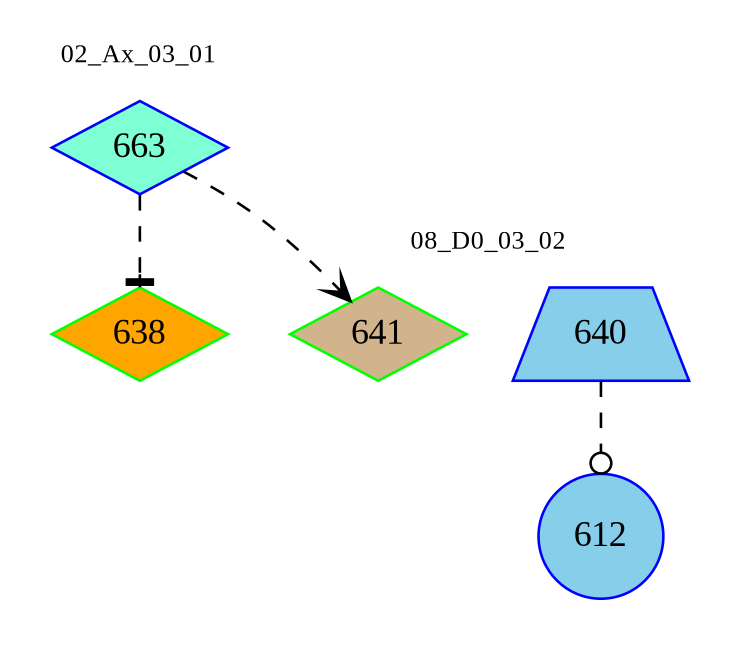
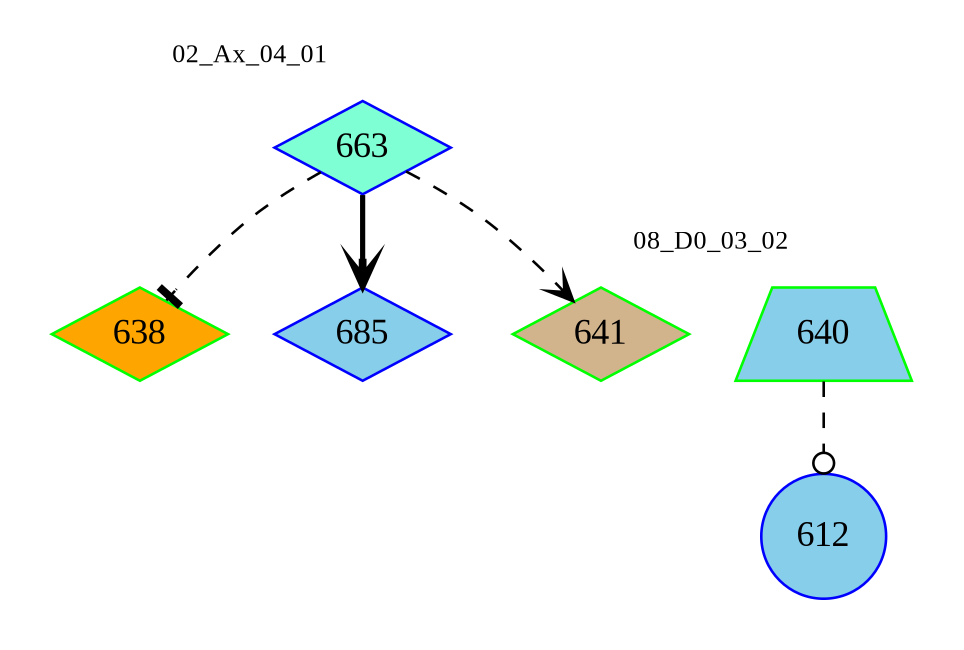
(140, 56) -> (251, 56)
none -> (363, 334)
(601, 334) -> (824, 334)
